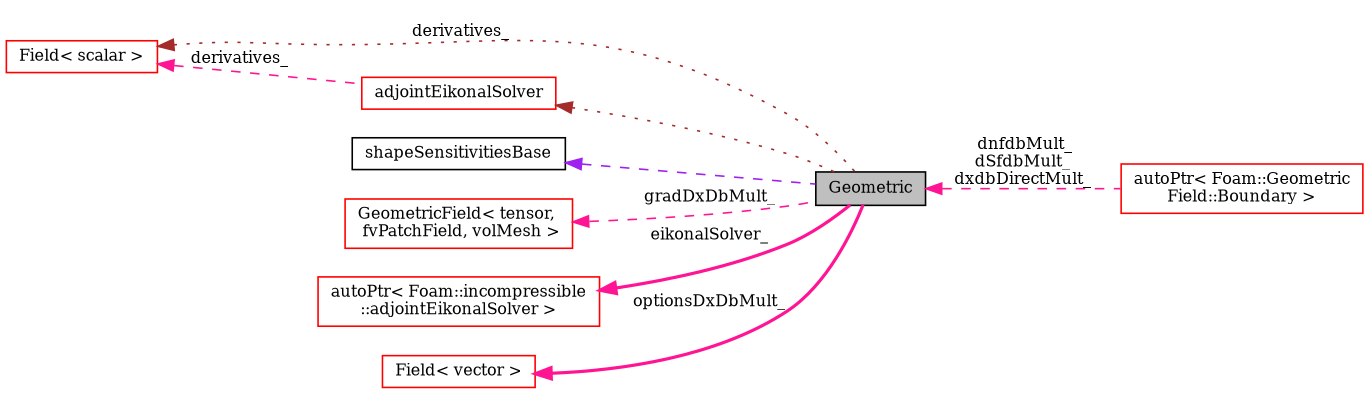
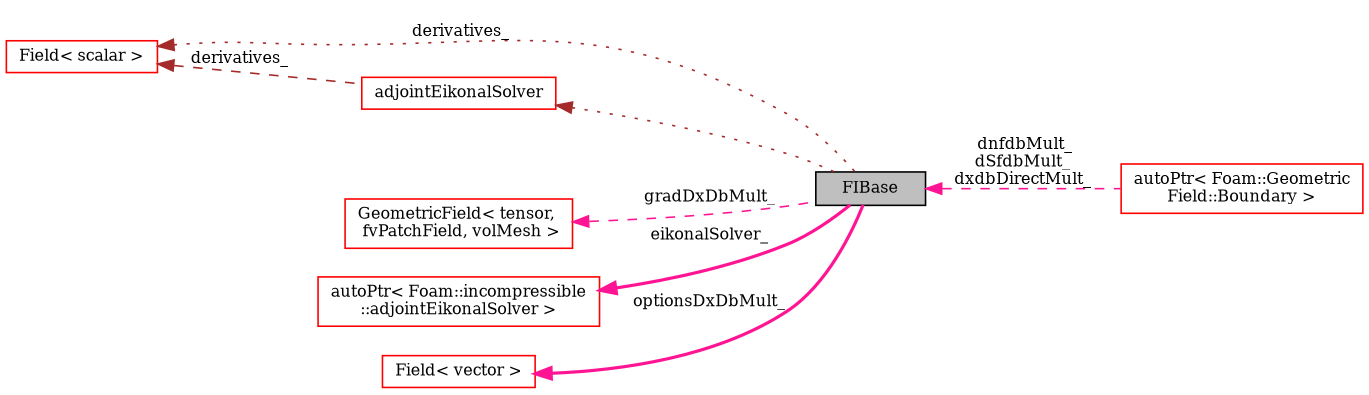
(268, 75) -> (268, 75)
(459, 154) -> none
(871, 189) -> (871, 189)
